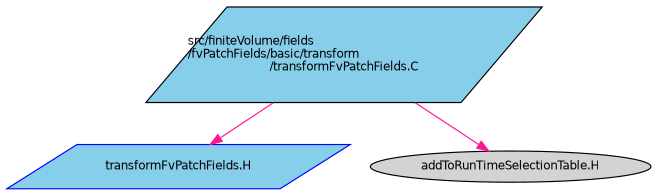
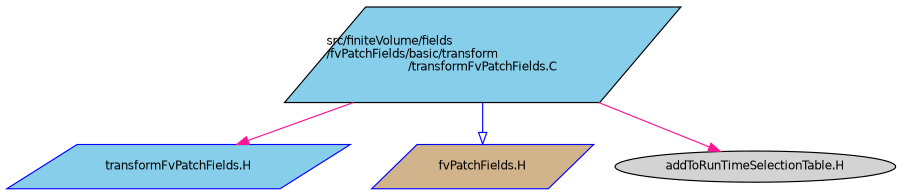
none -> (483, 167)
